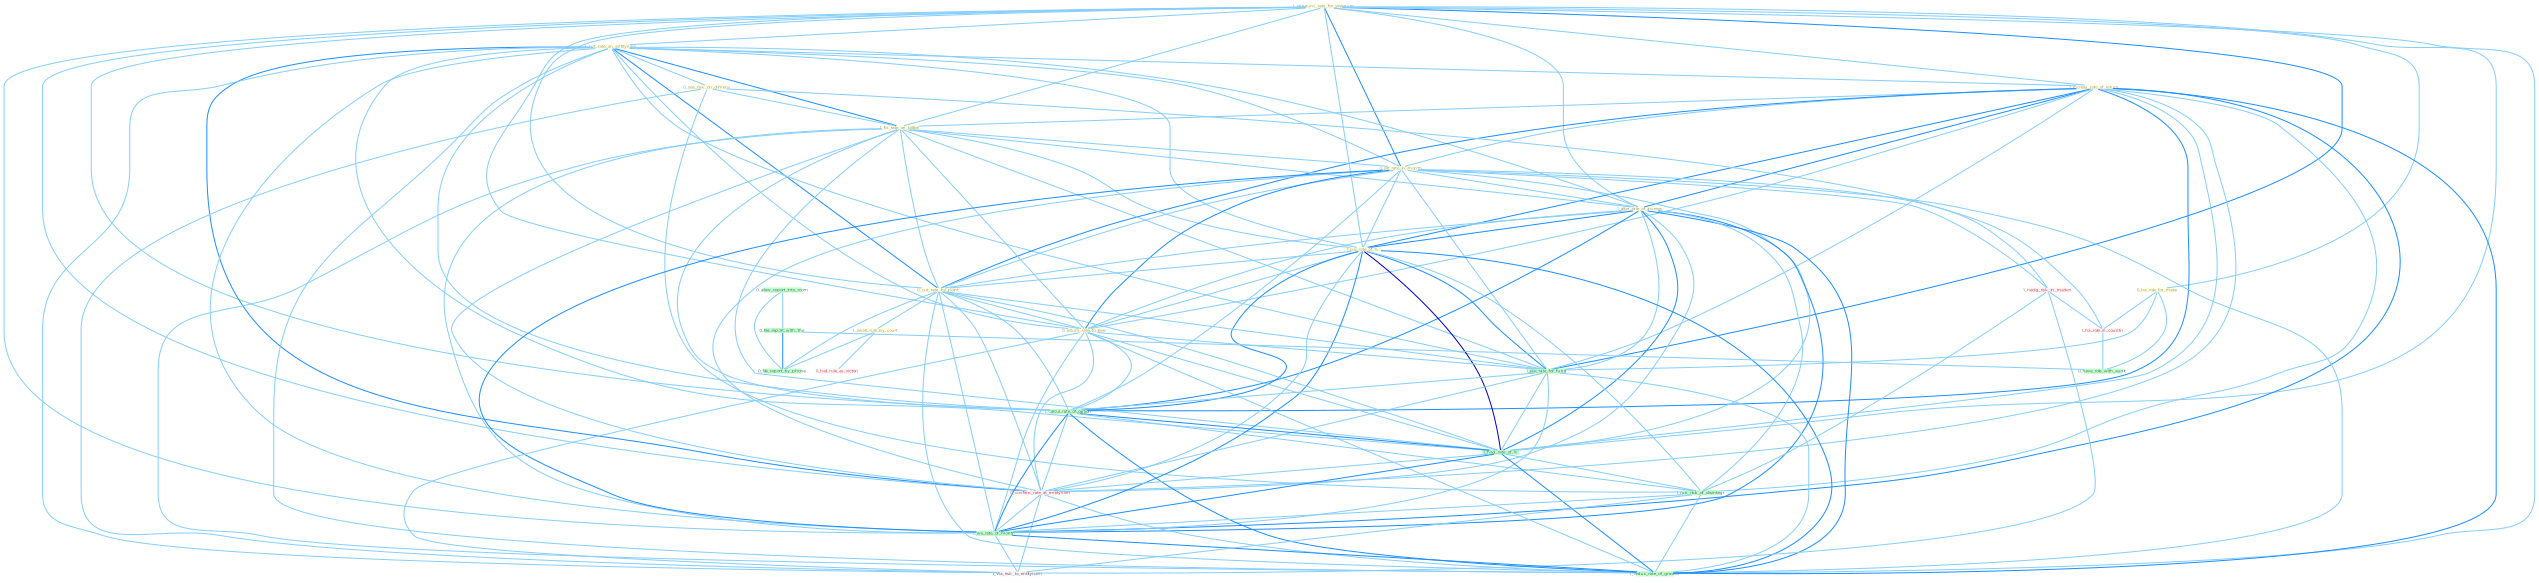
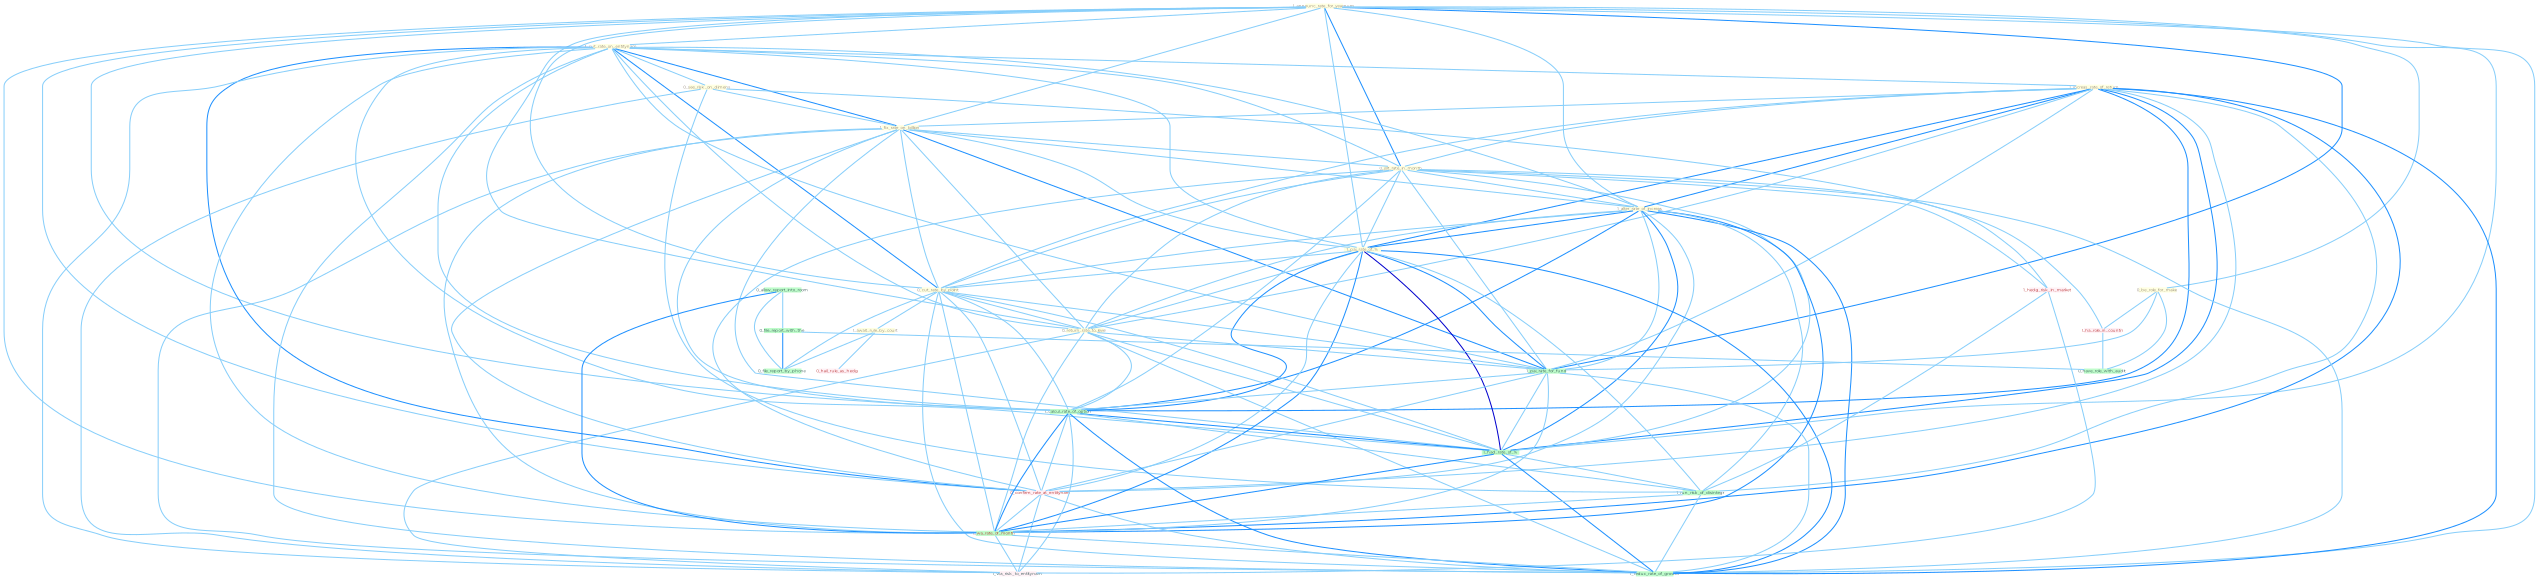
(1709, 47) -> none
(1413, 150) -> (1413, 150)
(1210, 217) -> (1210, 217)
(1208, 243) -> (1208, 243)
(644, 280) -> (606, 486)
(2076, 310) -> none
(837, 371) -> (837, 371)
(1052, 397) -> none
(1965, 400) -> (1965, 400)
(1271, 472) -> none
(995, 533) -> (995, 533)
(1360, 533) -> (1072, 474)
(1184, 545) -> (1231, 548)
